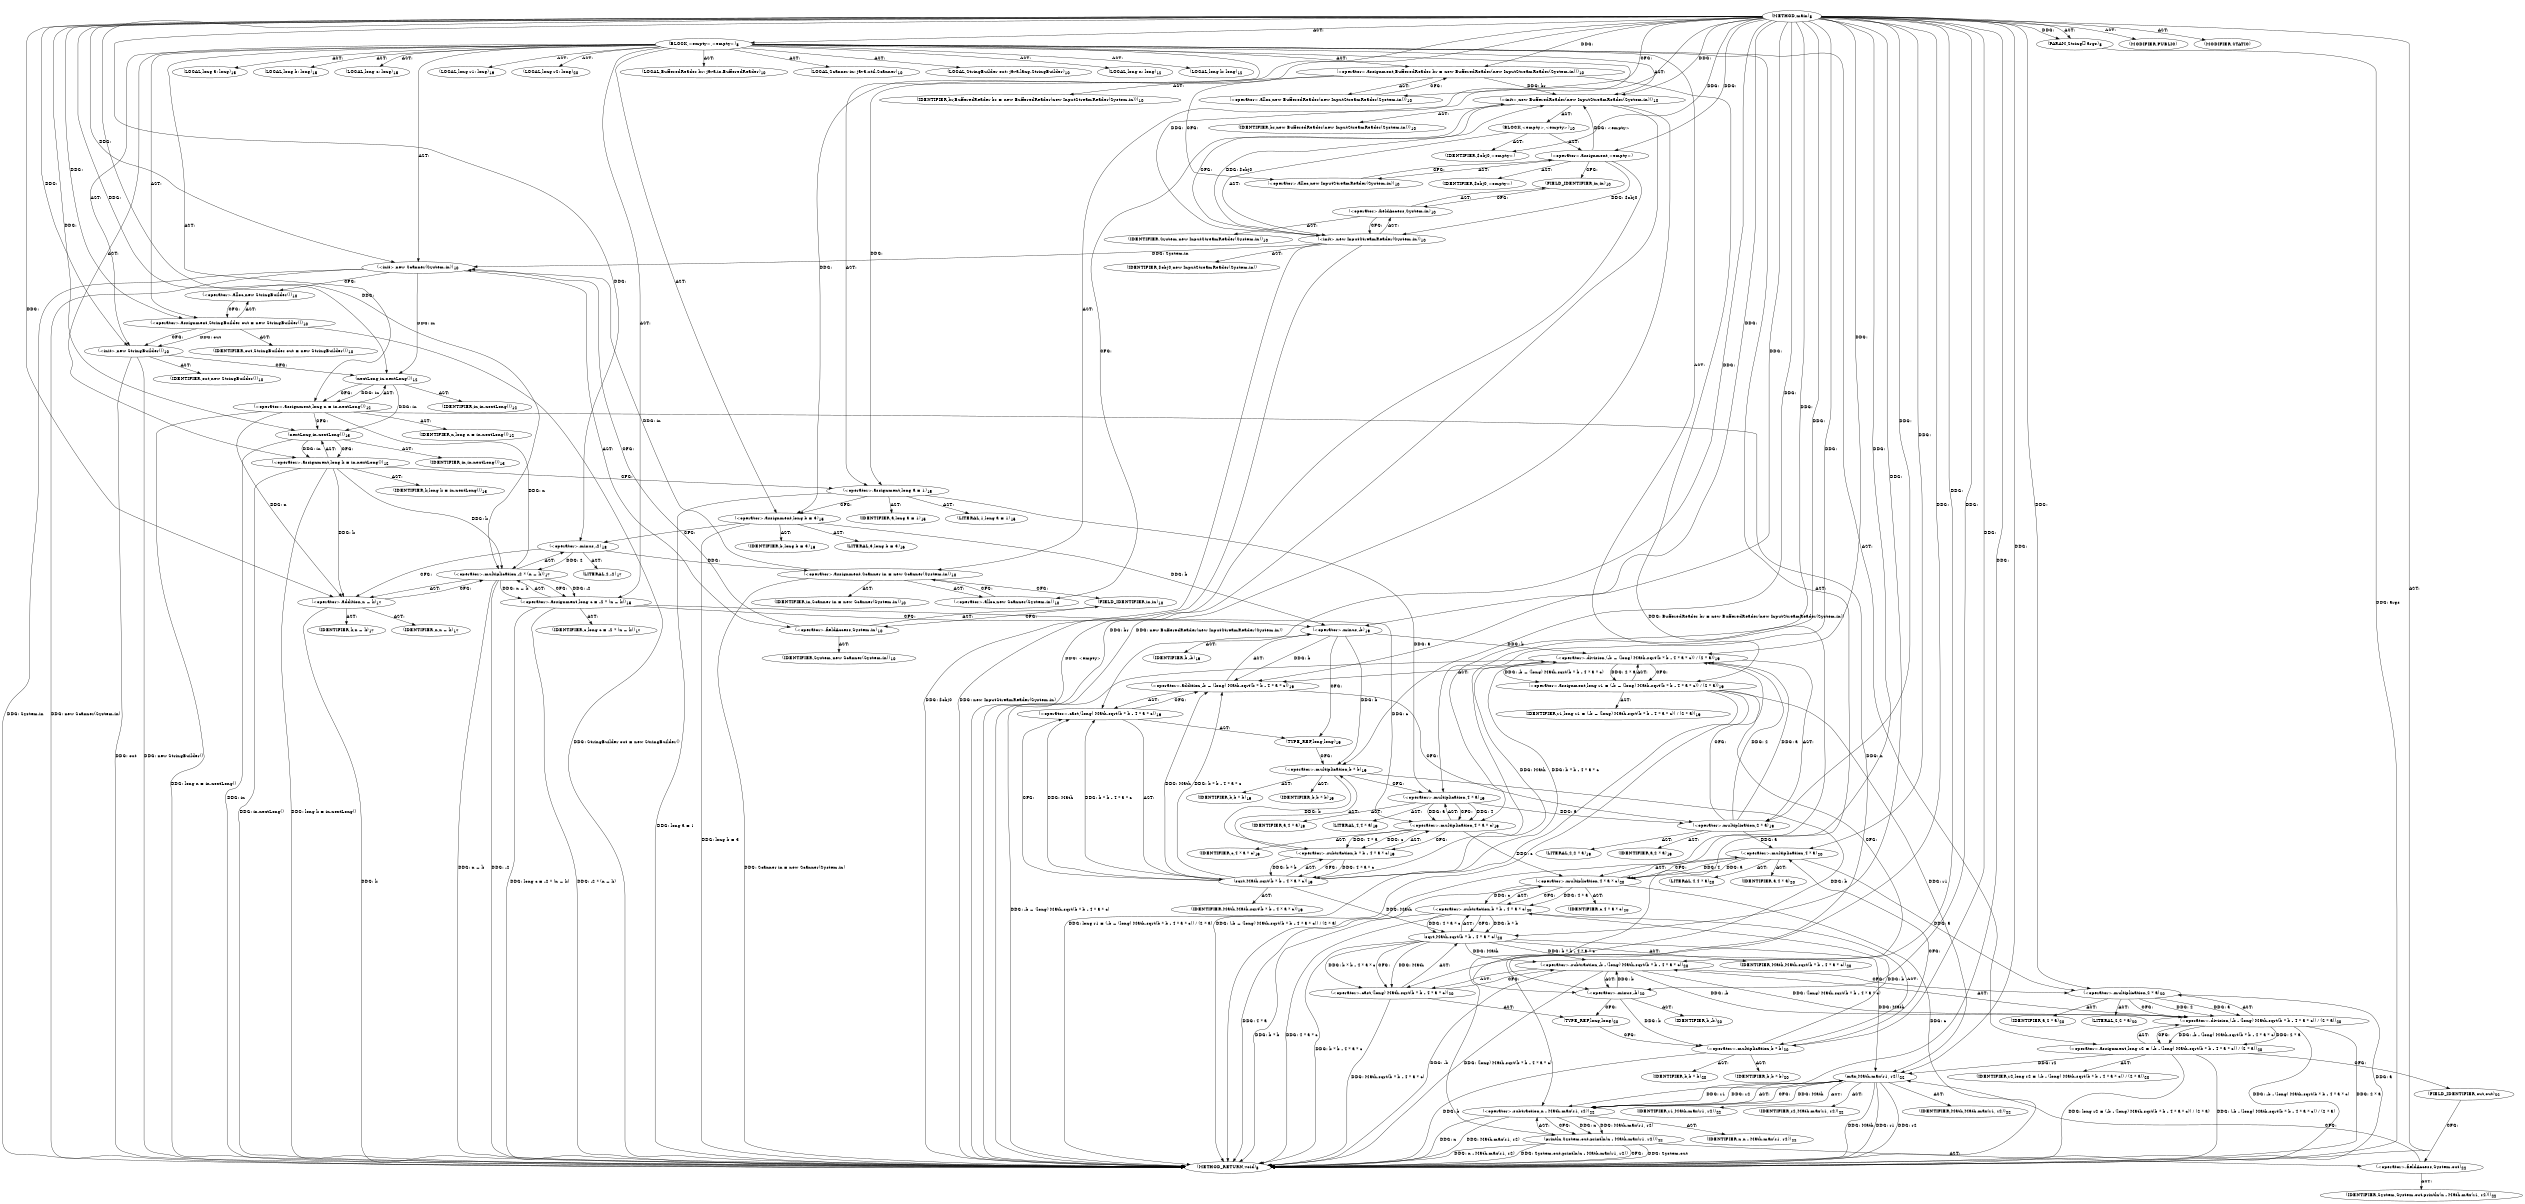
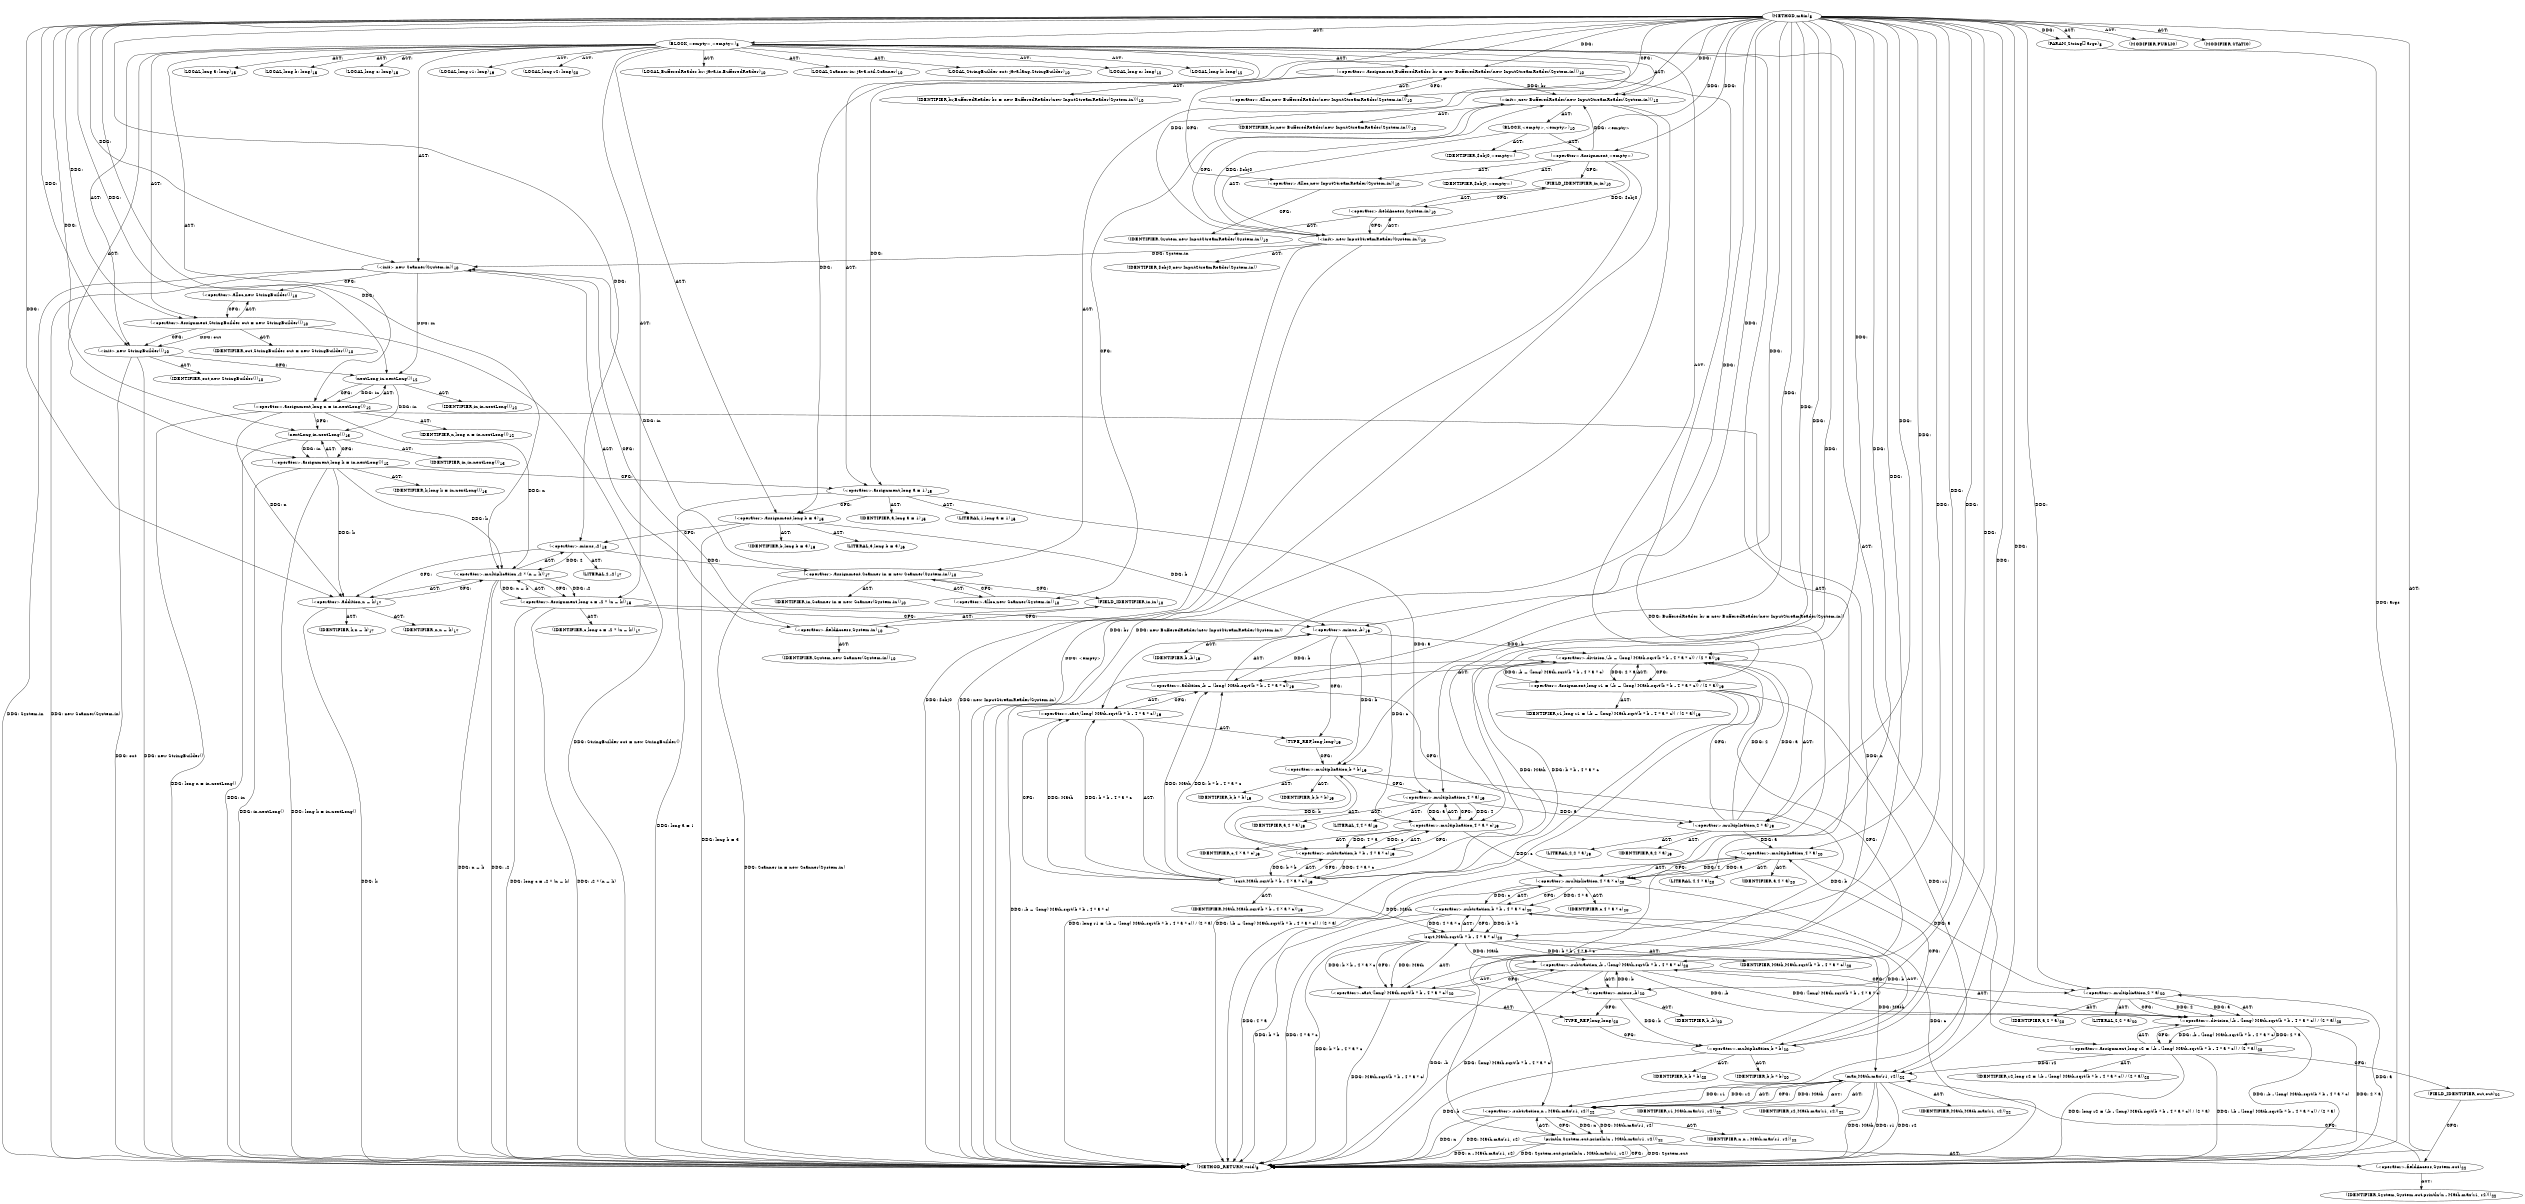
(1455, 165) -> (1268, 211)
